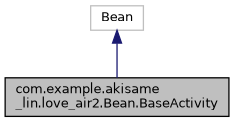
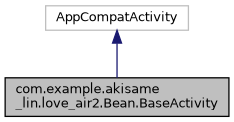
(117, 18) -> (117, 18)
